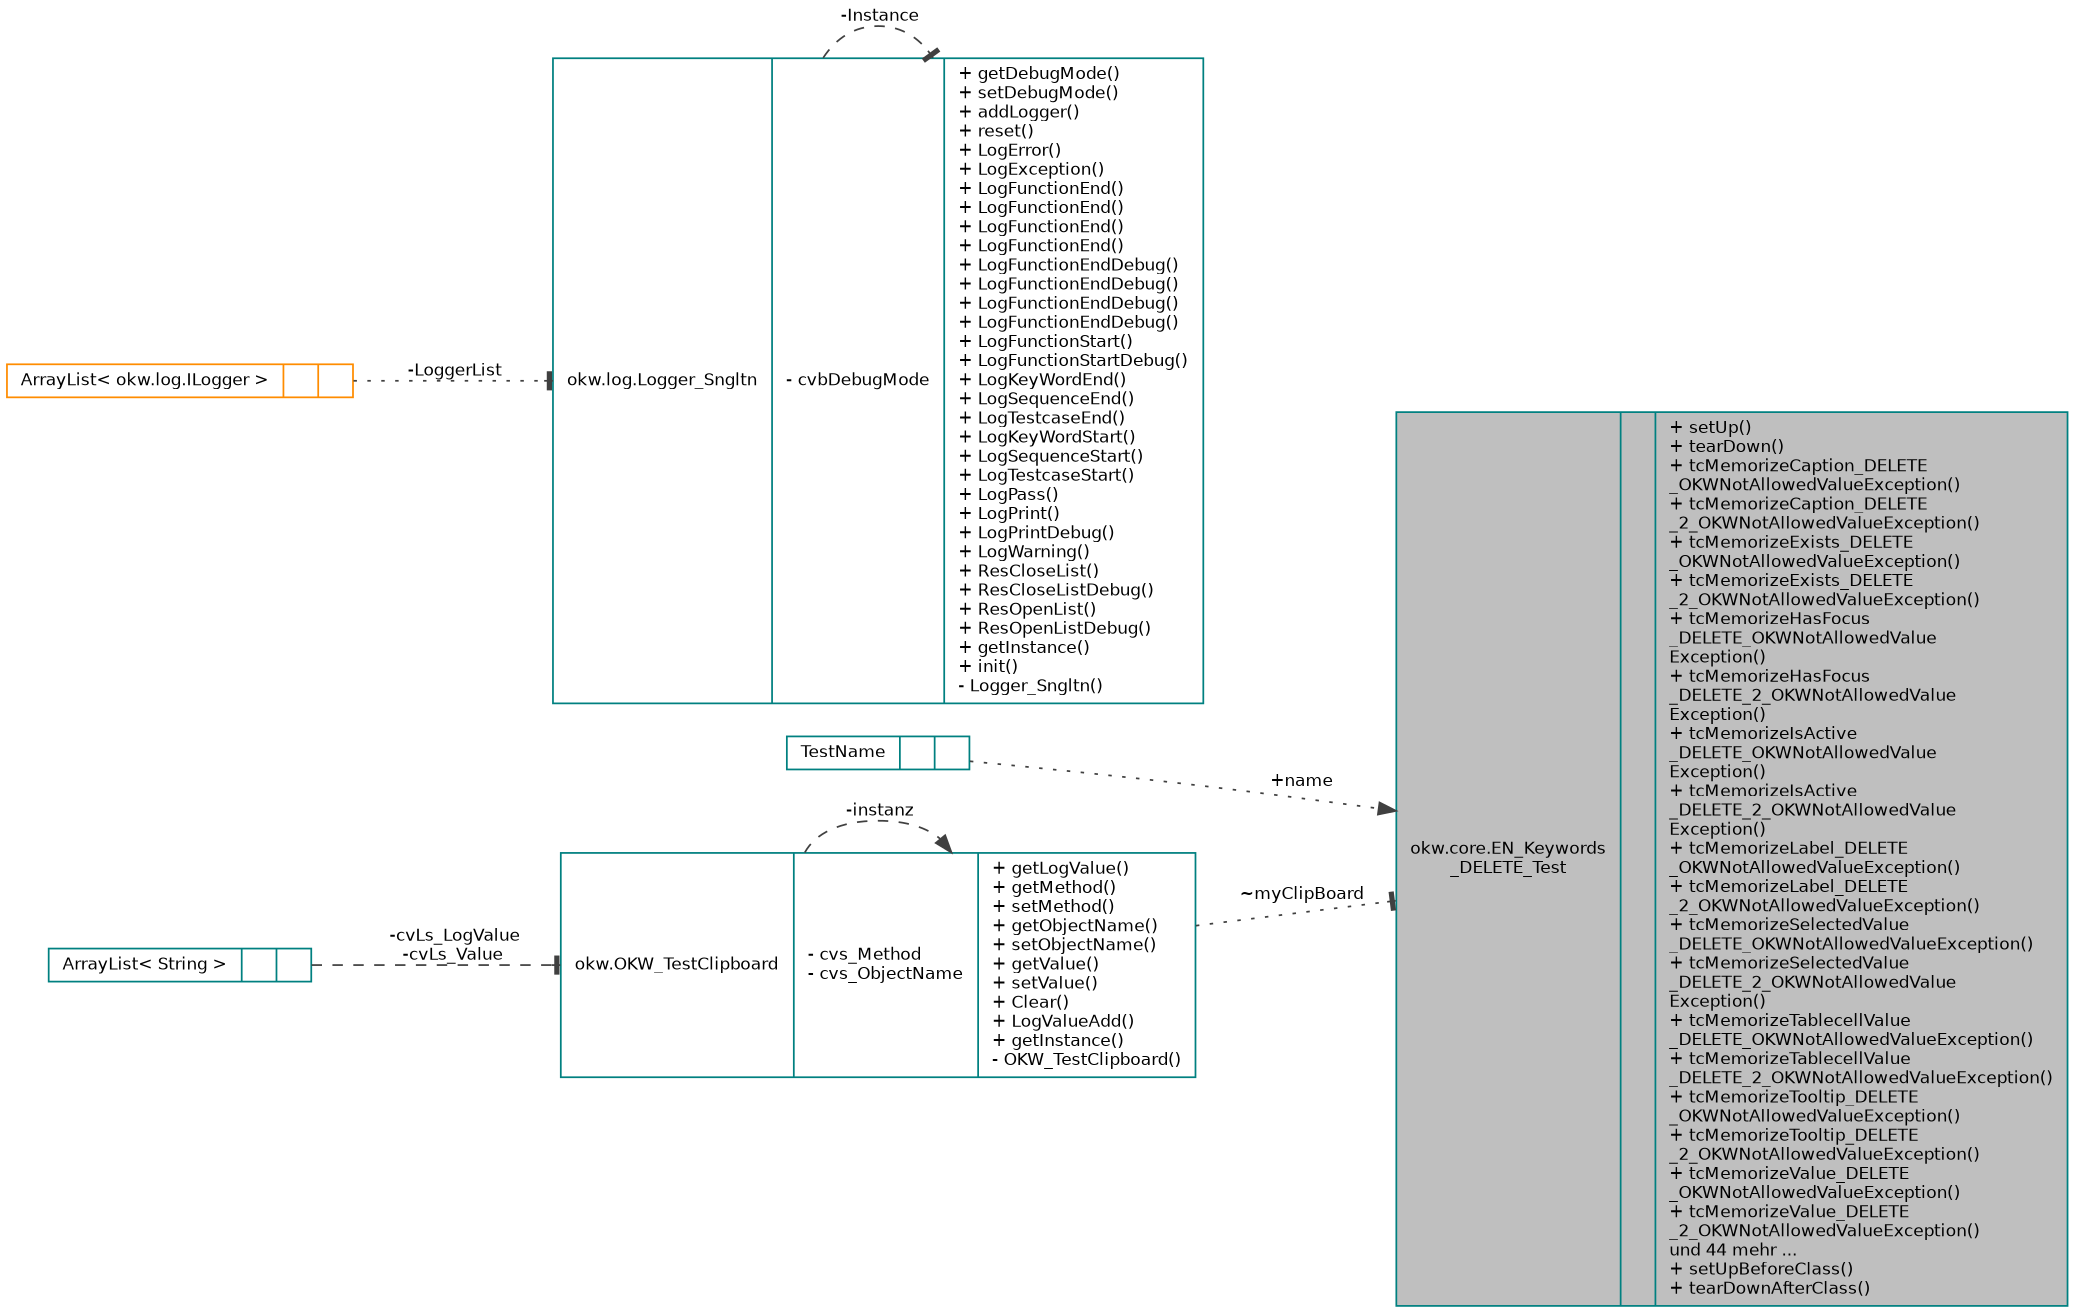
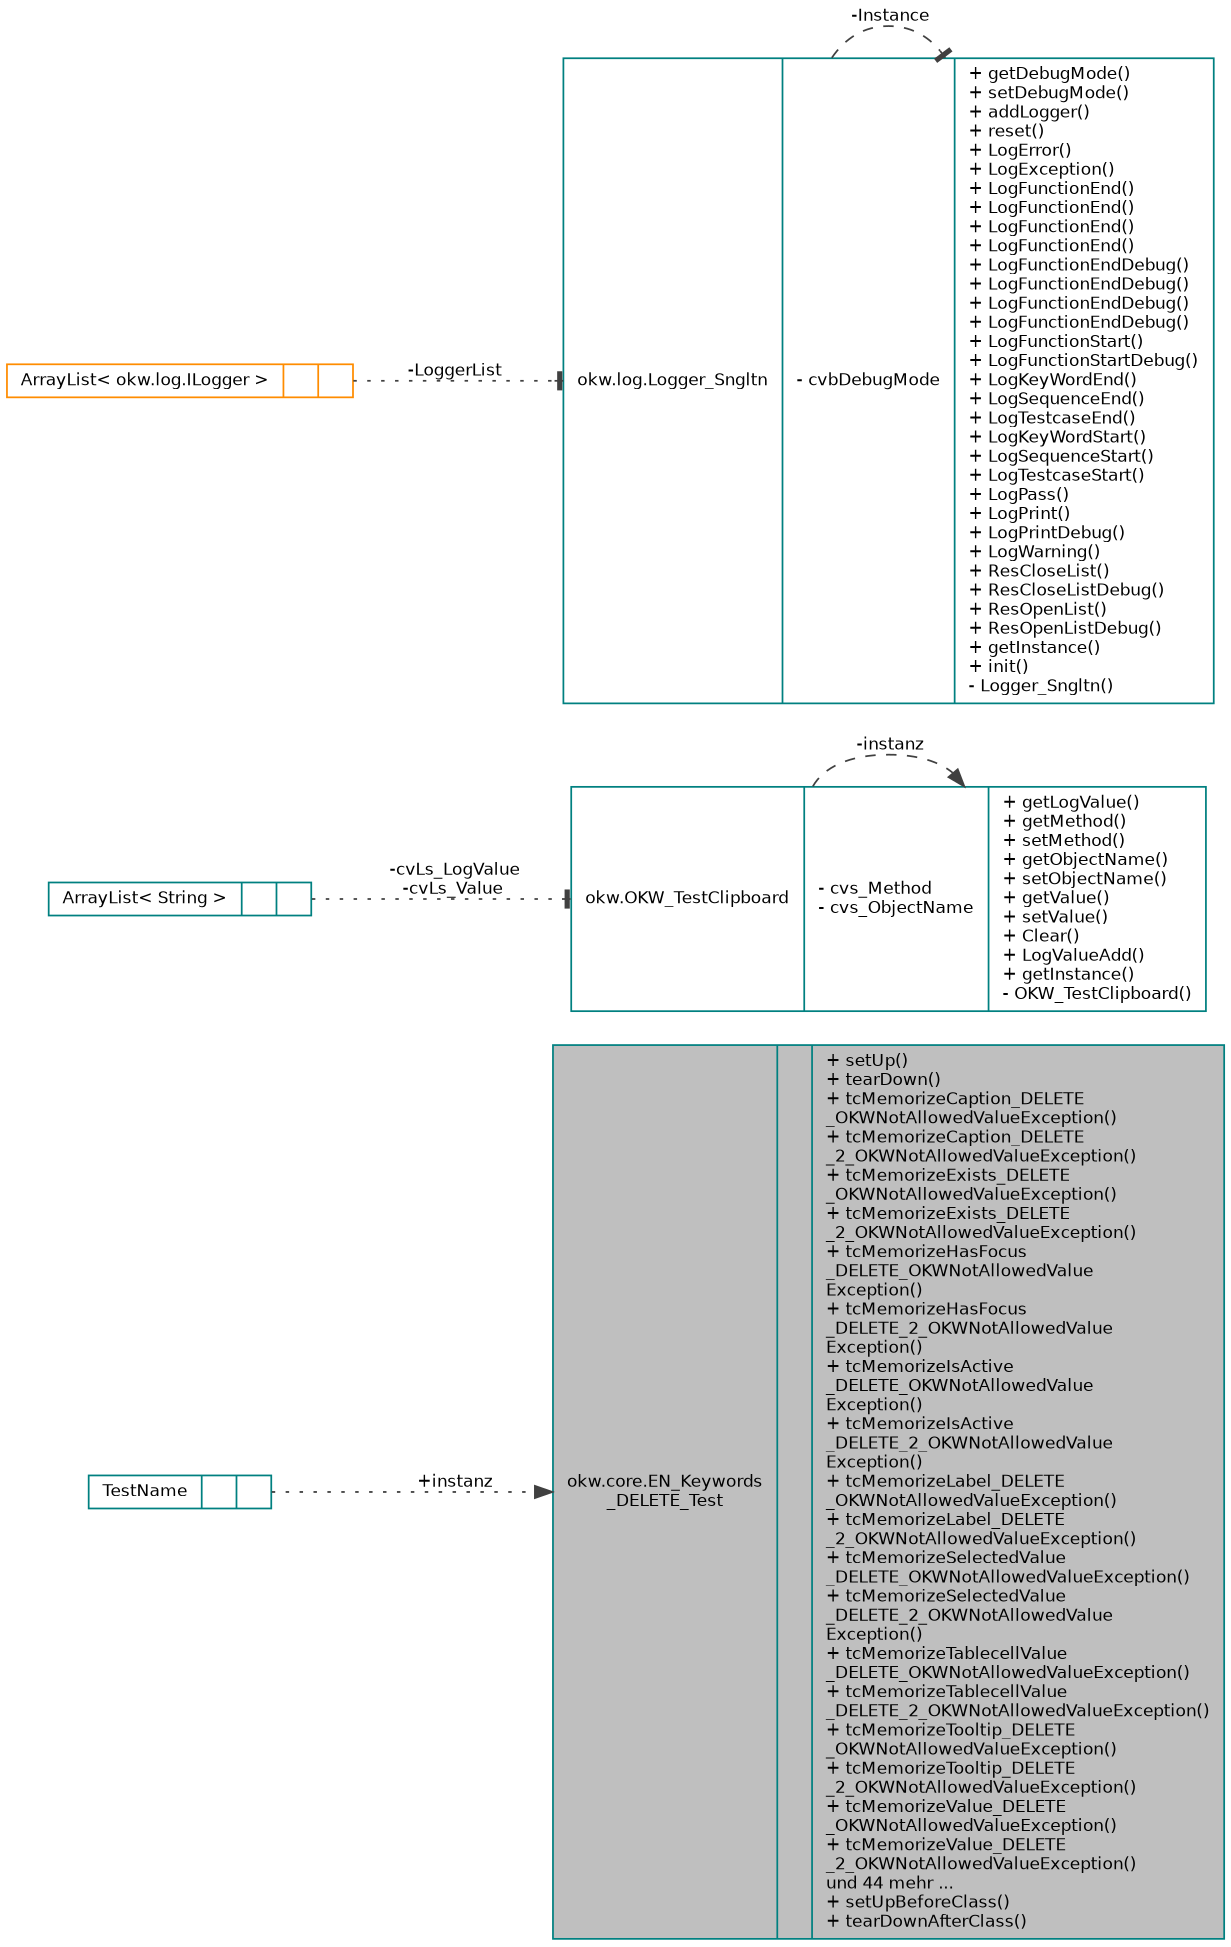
(1300, 782) -> (453, 1482)
(1291, 914) -> none
(432, 965) -> (437, 899)
